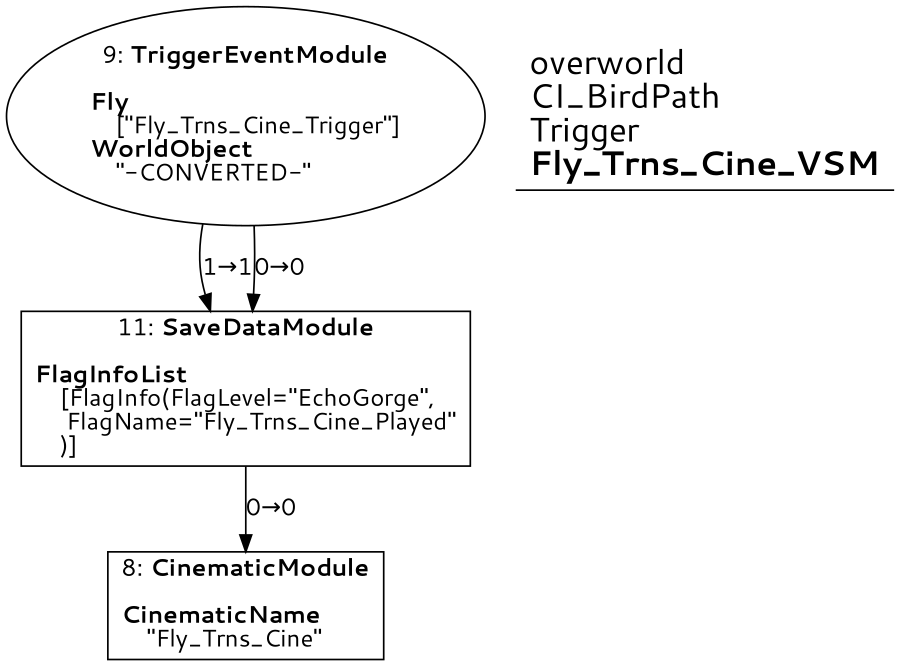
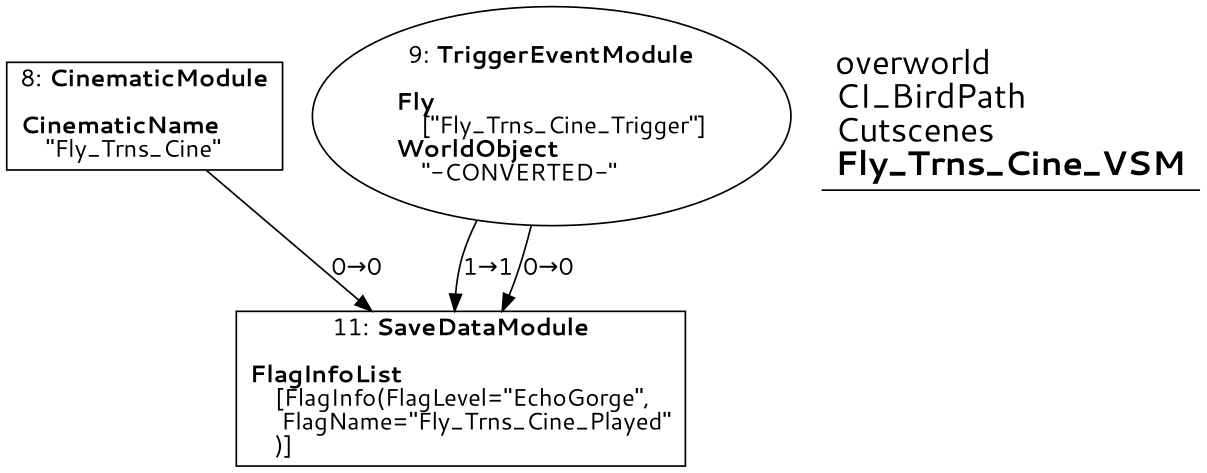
(585, 131) -> (915, 131)
(246, 501) -> (282, 235)
